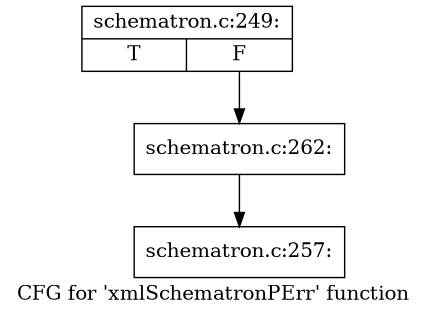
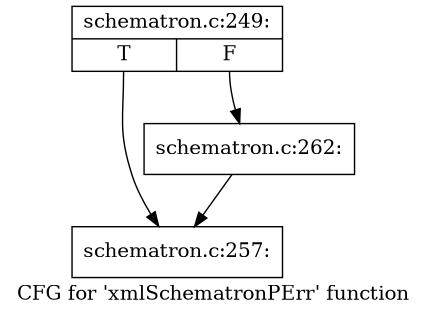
none -> (125, 146)
